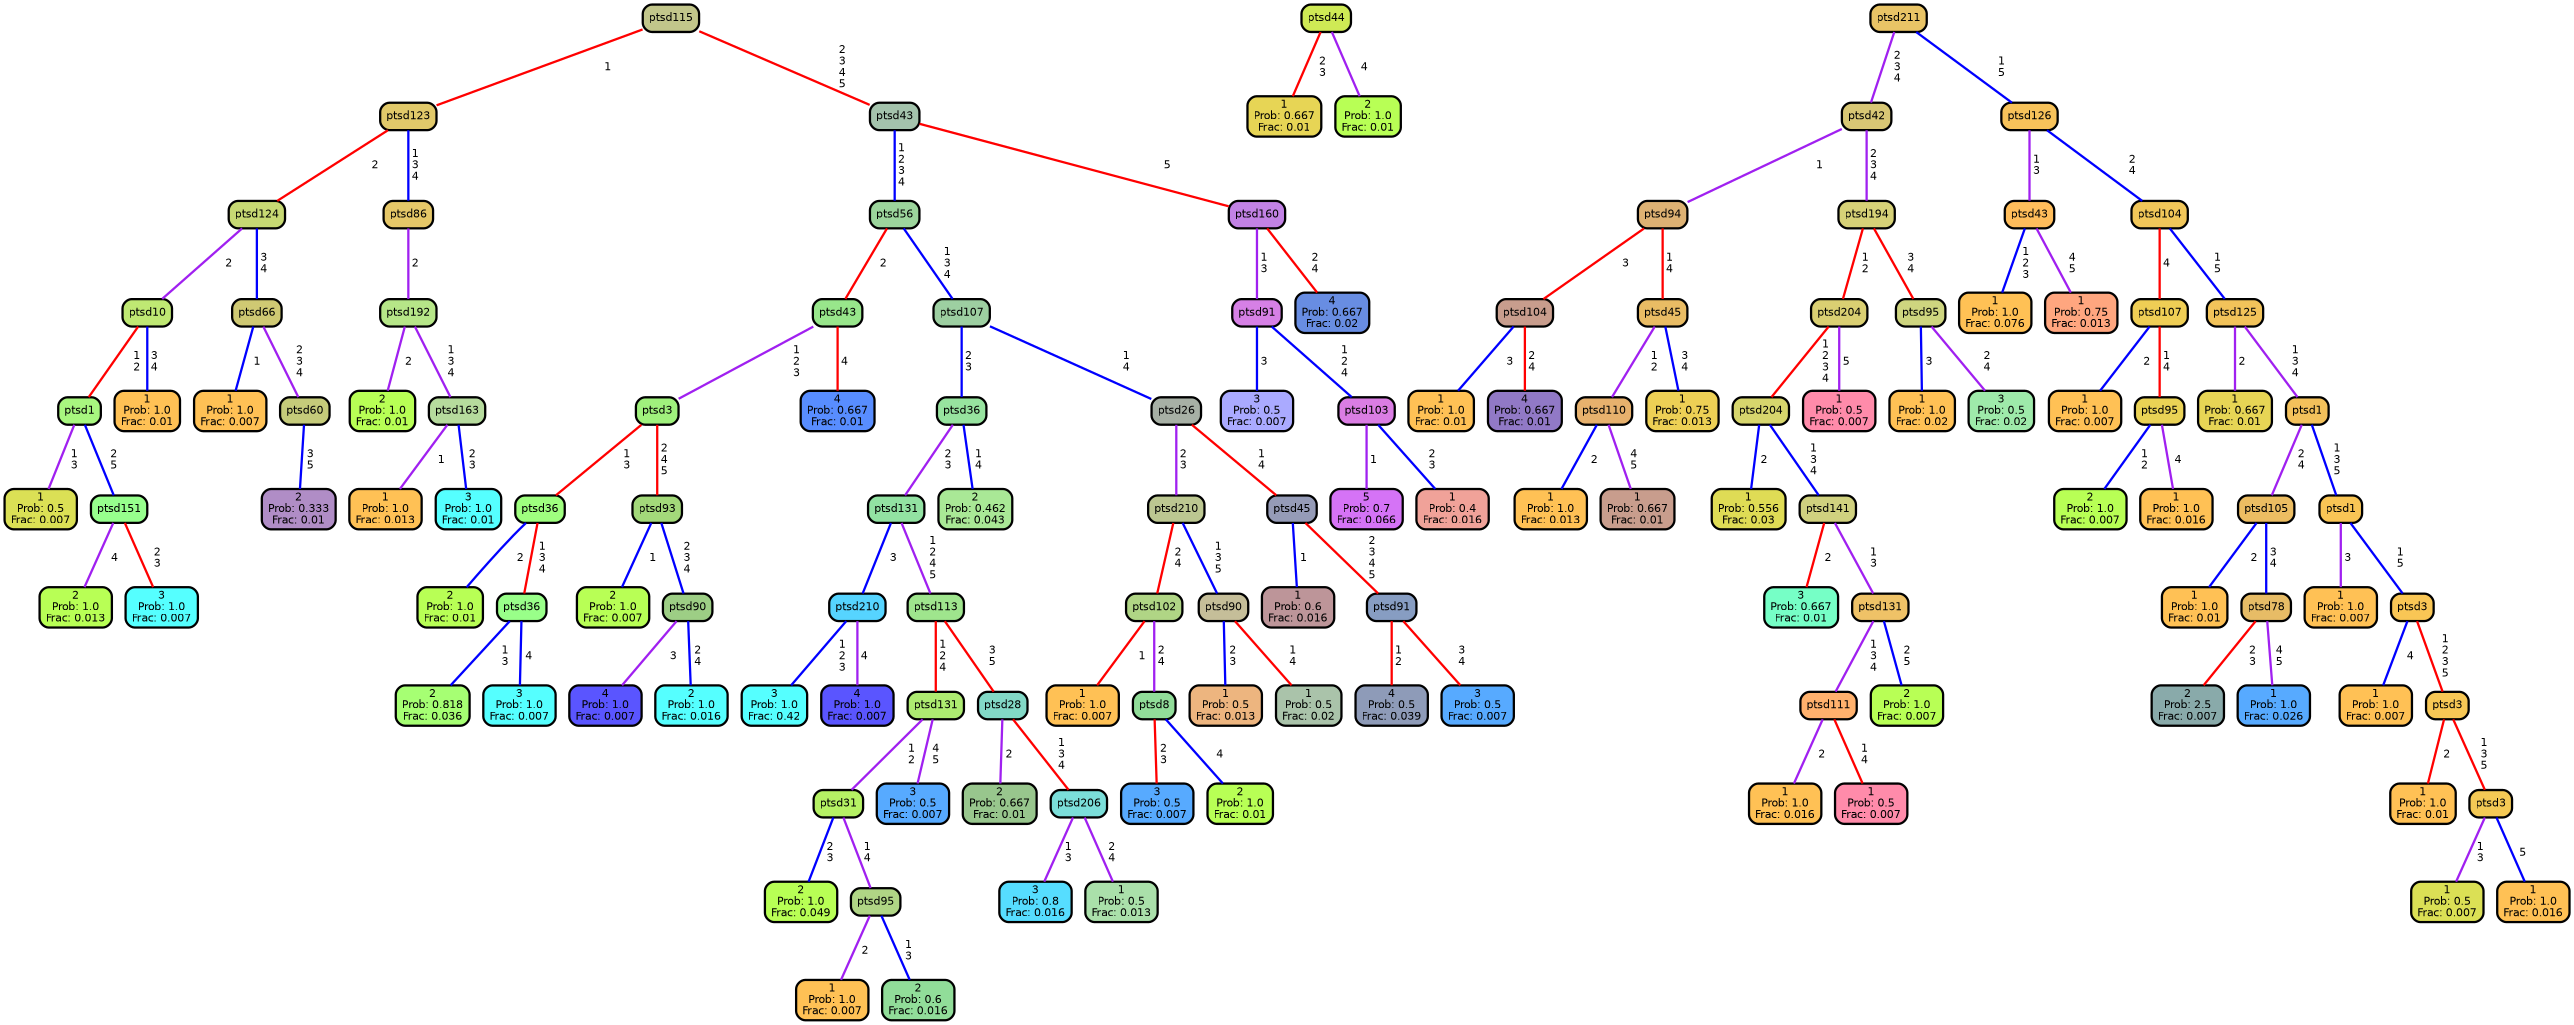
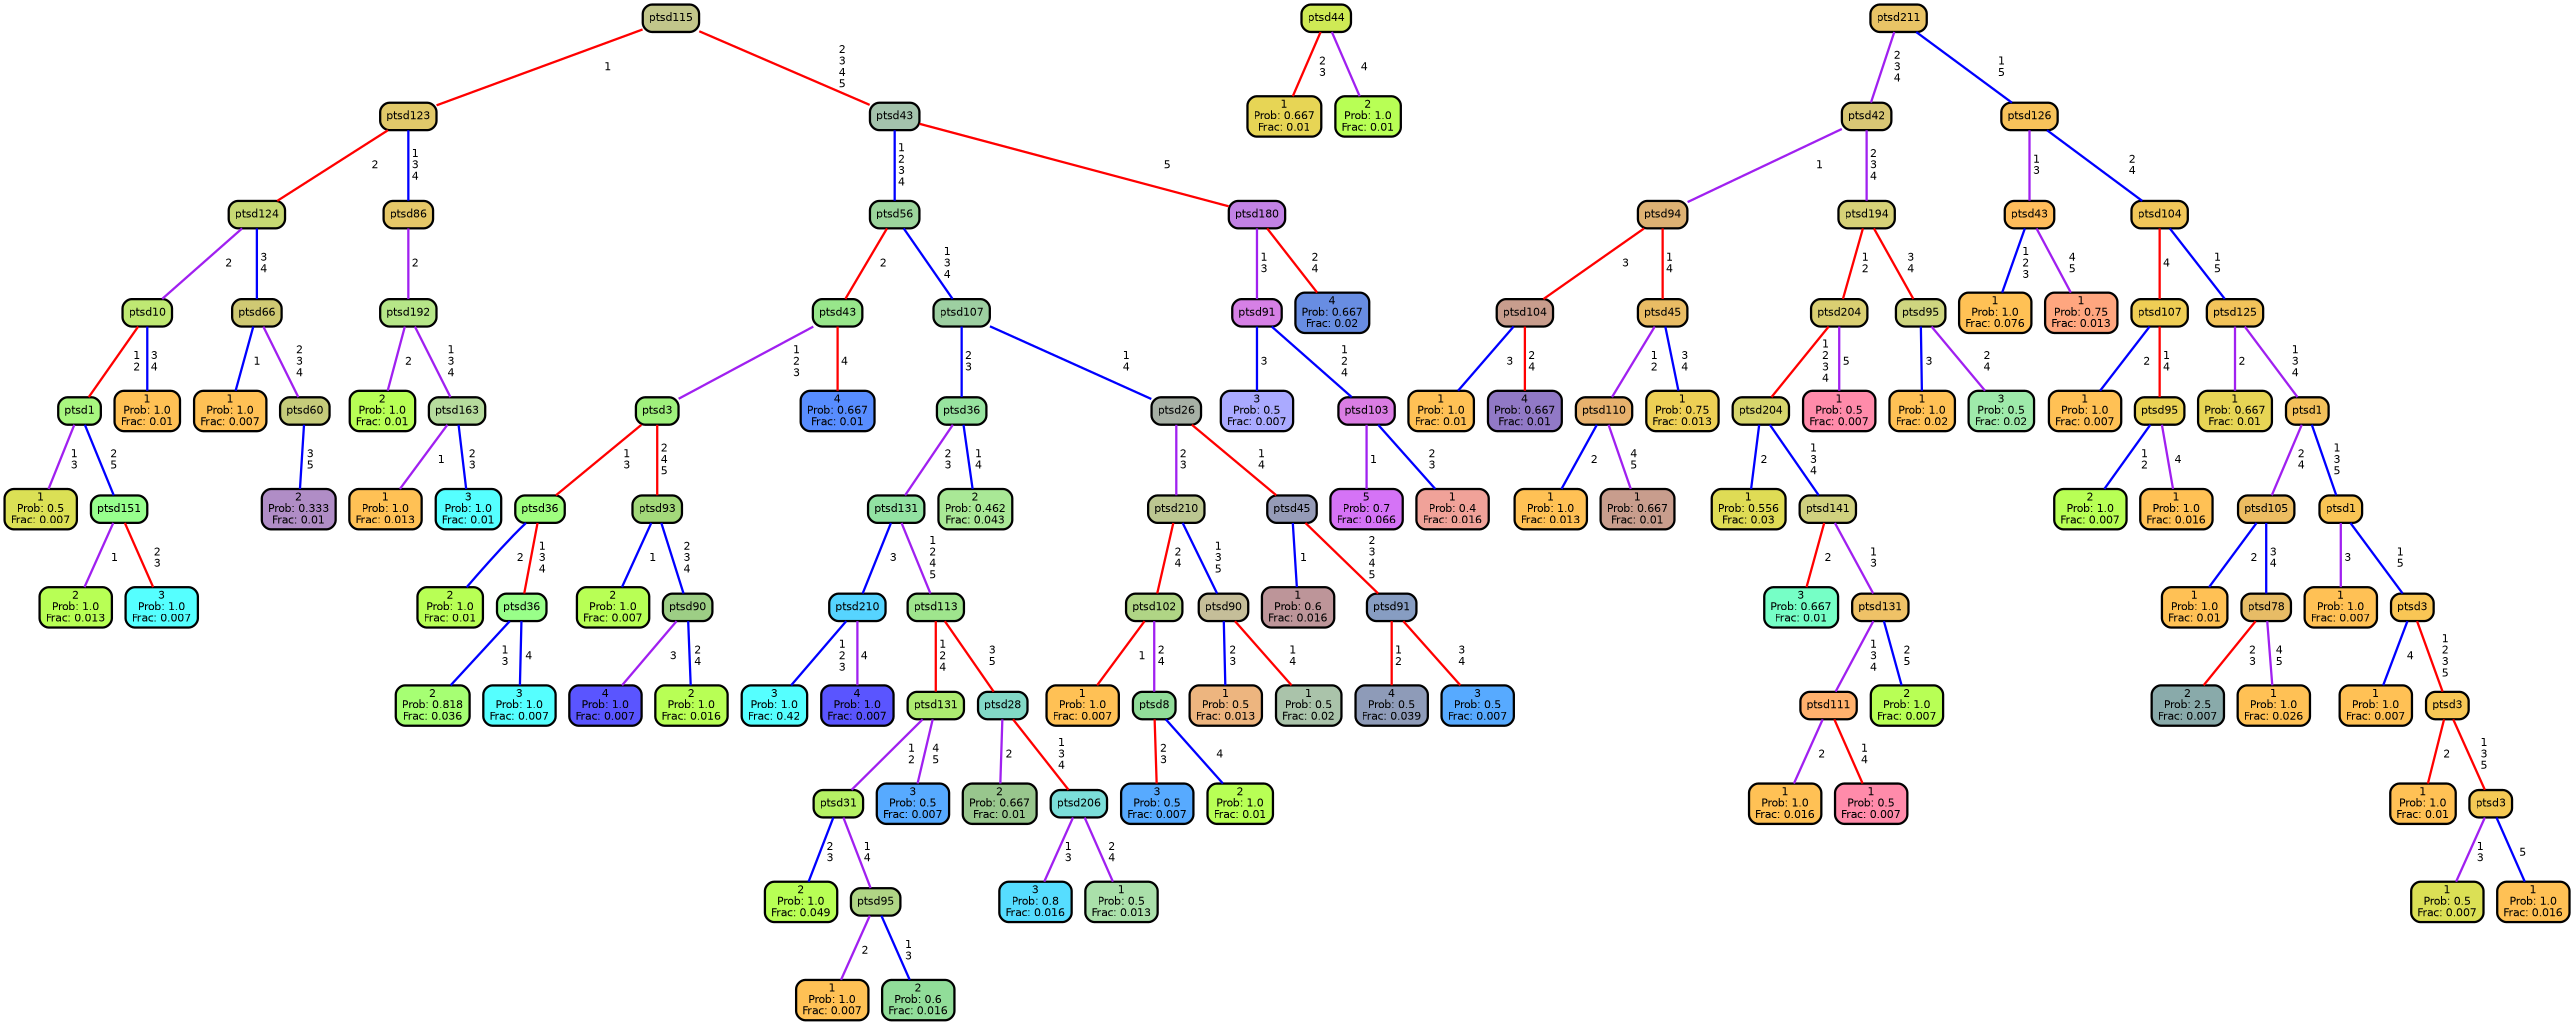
(1257, 215) -> (1257, 215)
(113, 558) -> (113, 558)
(691, 706) -> (691, 706)
(2274, 706) -> (2274, 706)
